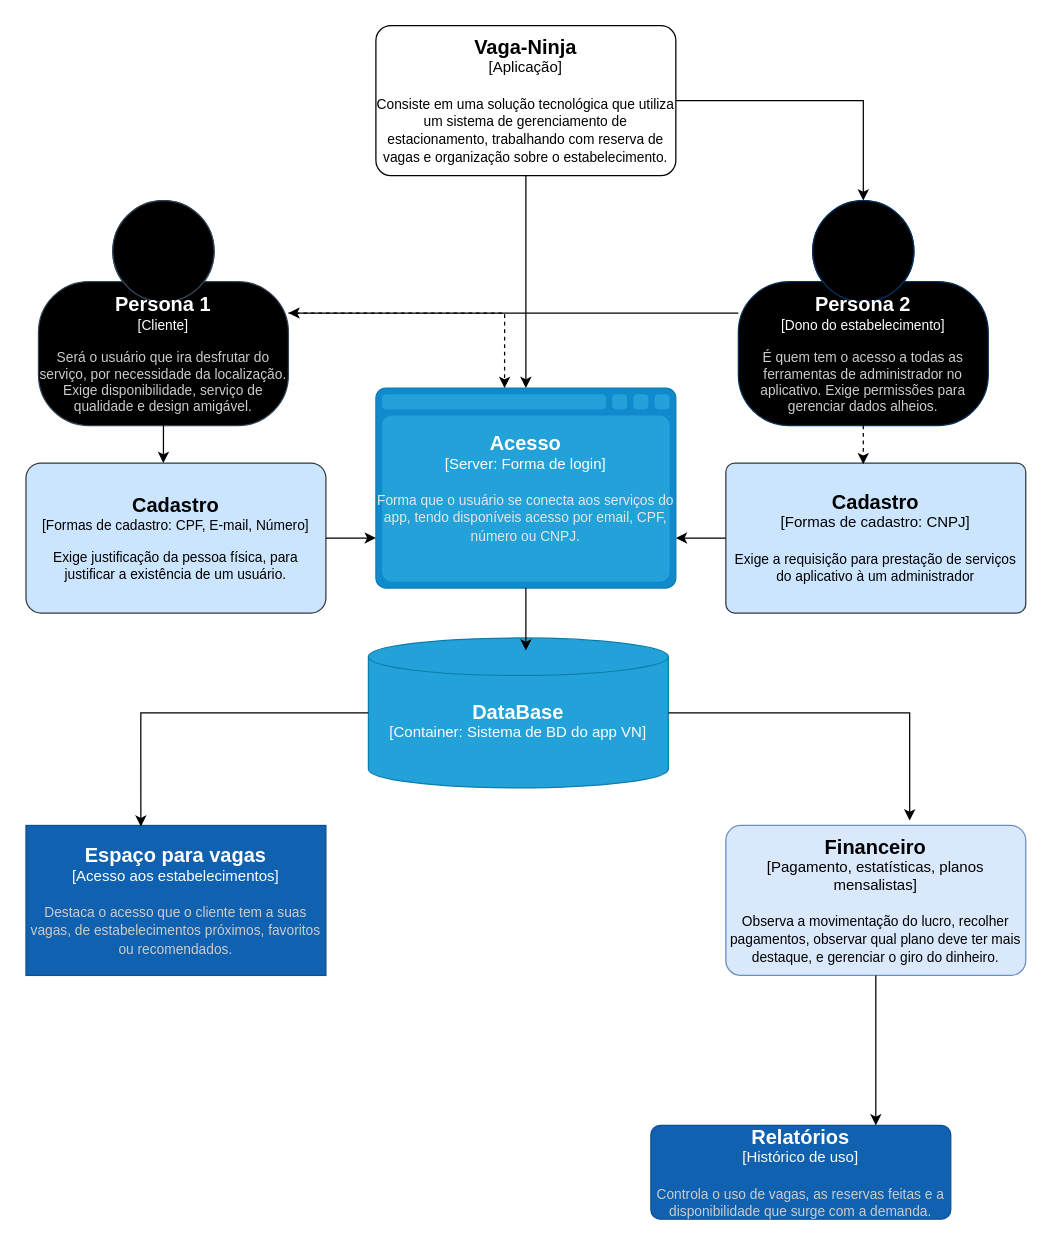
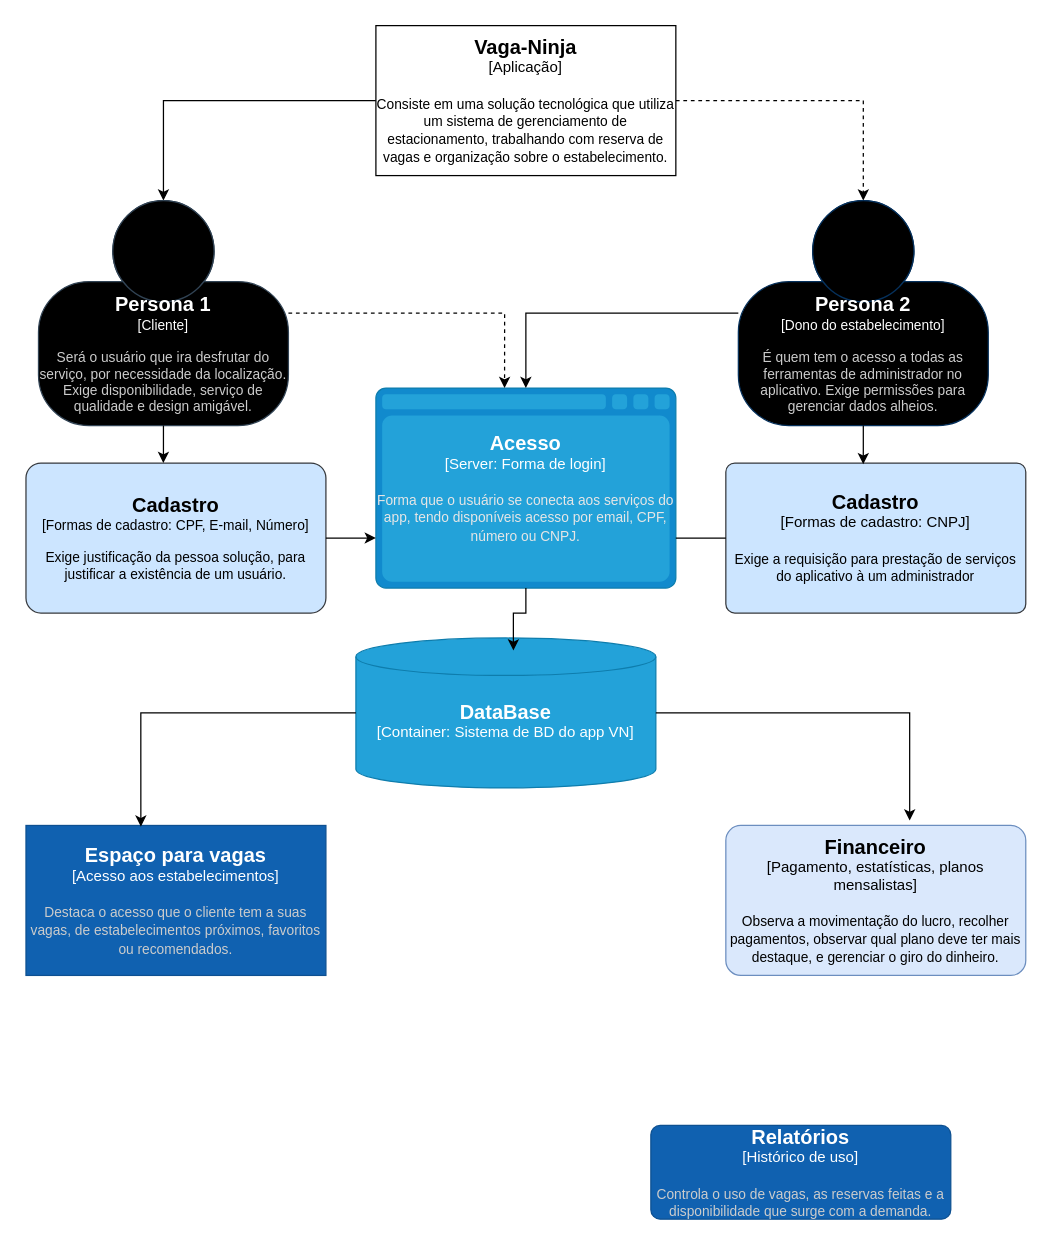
(526, 101) -> (526, 101)
(815, 101) -> (815, 101)
(526, 243) -> (223, 101)
(518, 313) -> (528, 313)
(863, 441) -> (863, 441)
(176, 538) -> (176, 538)
(686, 538) -> (682, 538)
(518, 713) -> (506, 713)
(876, 1047) -> none
